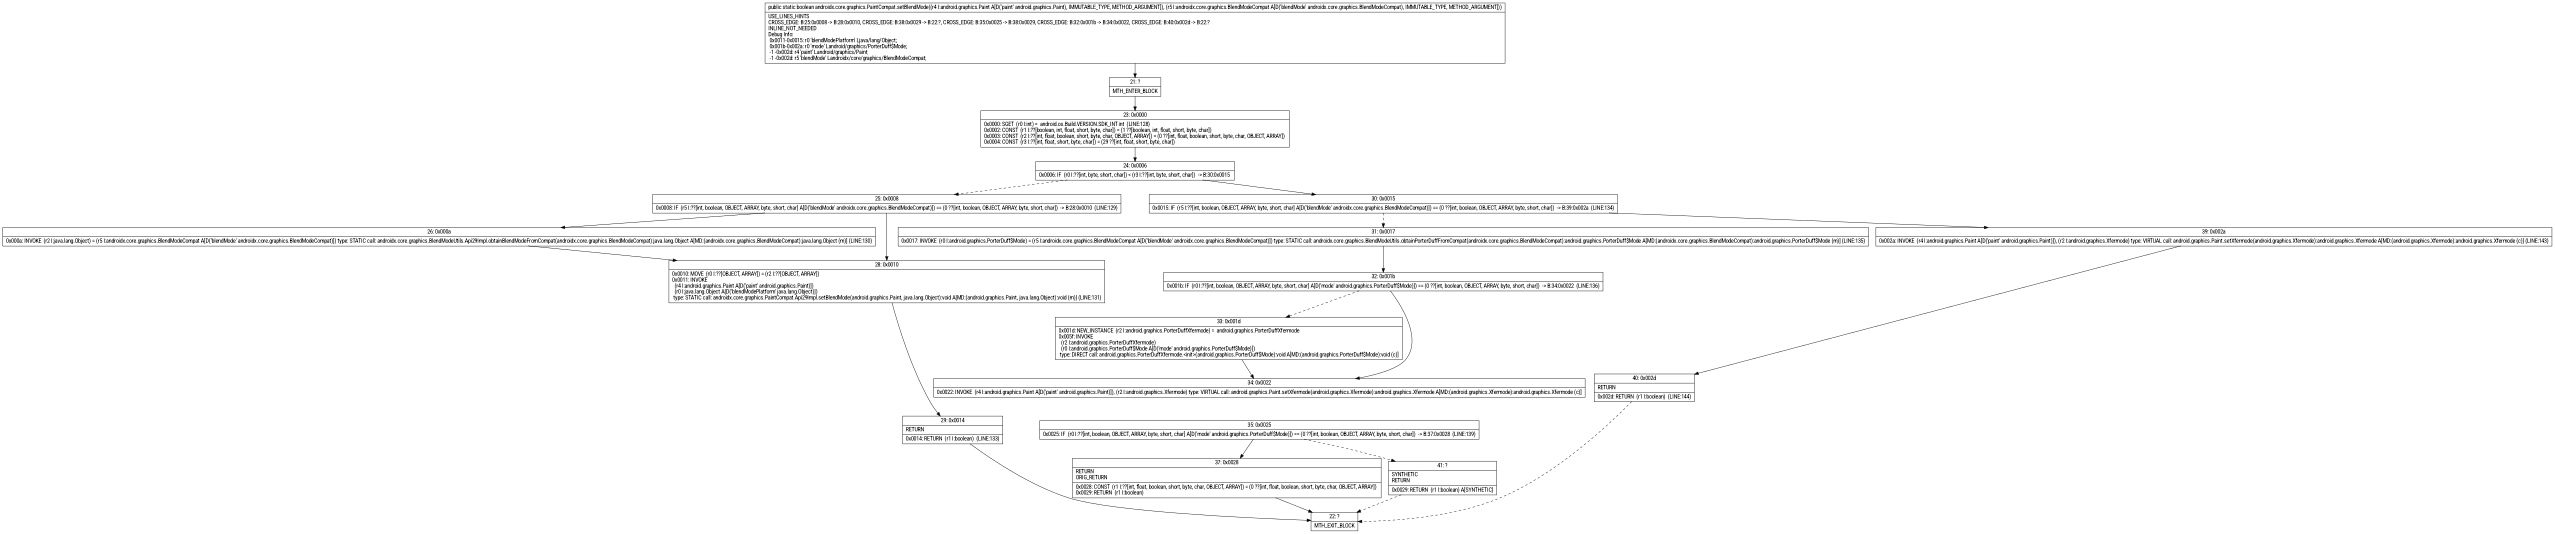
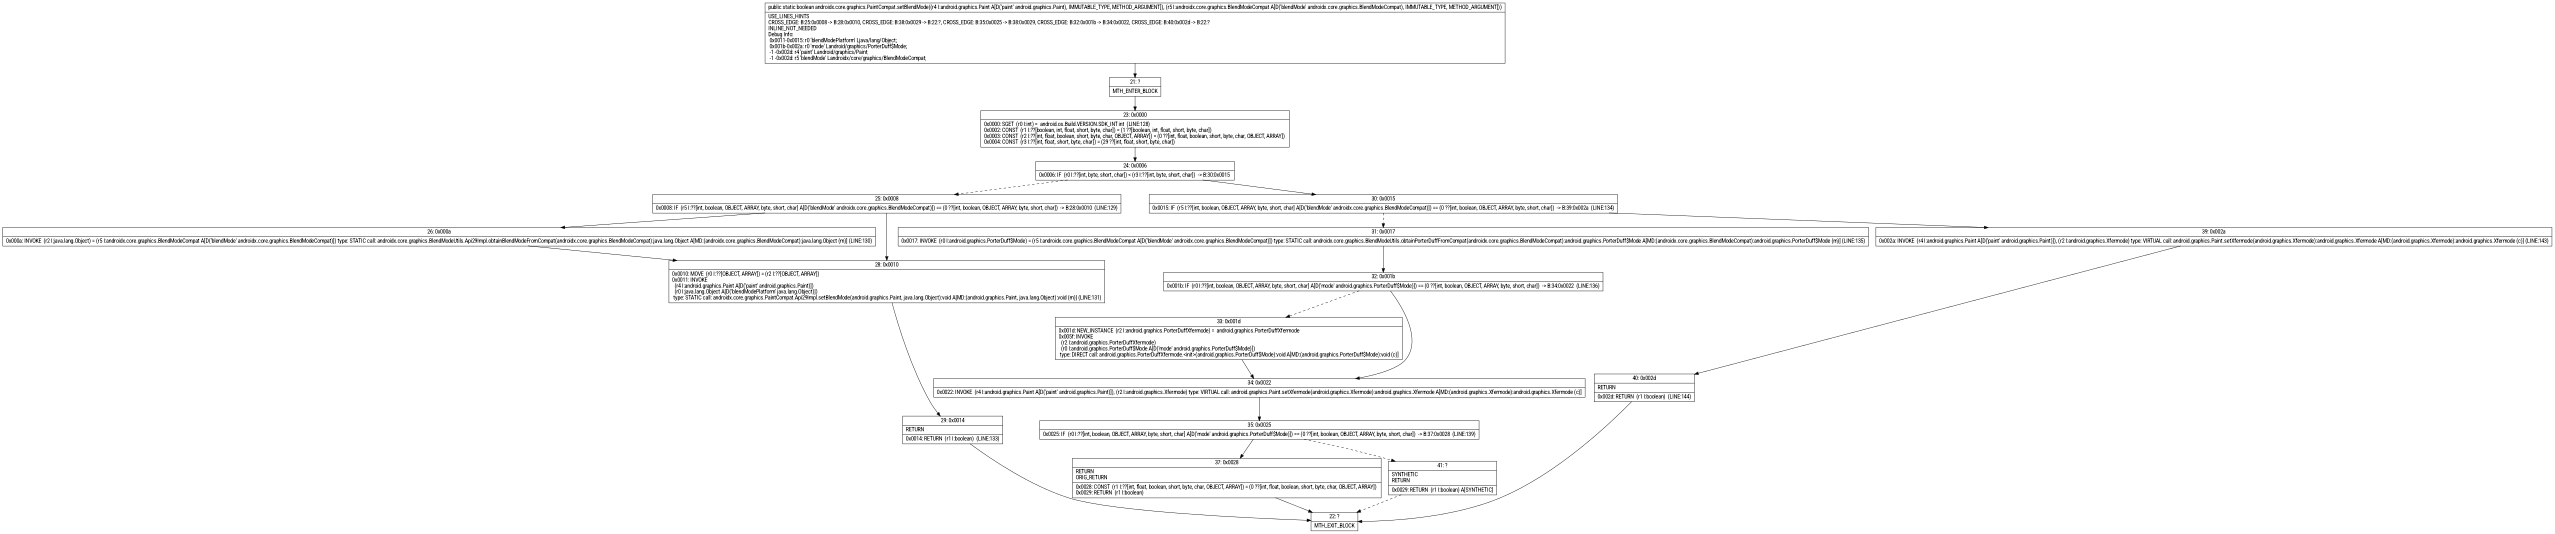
none -> (1259, 407)
(1511, 493) -> (1511, 493)
